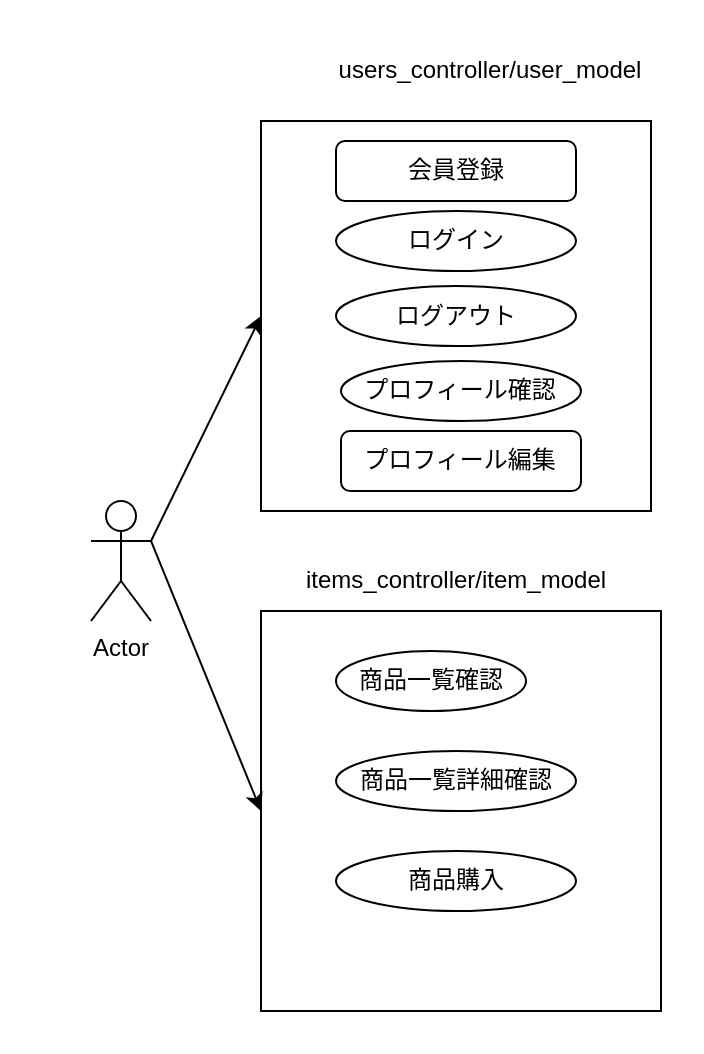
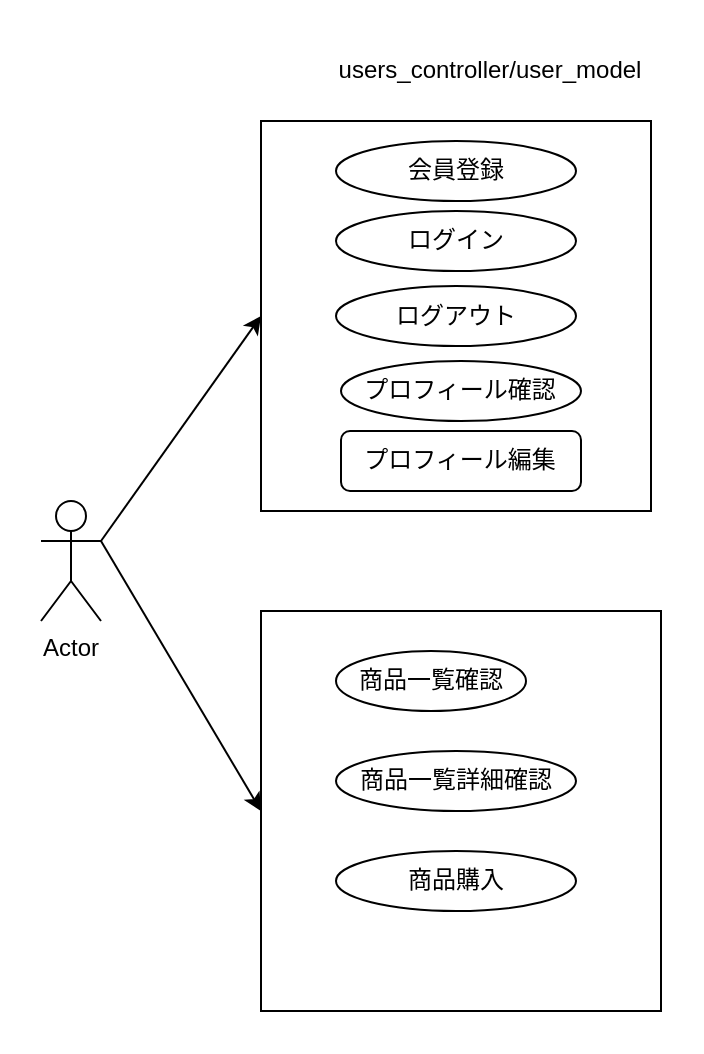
(456, 171) -> (456, 171)
(121, 561) -> (71, 561)
(456, 581) -> none
